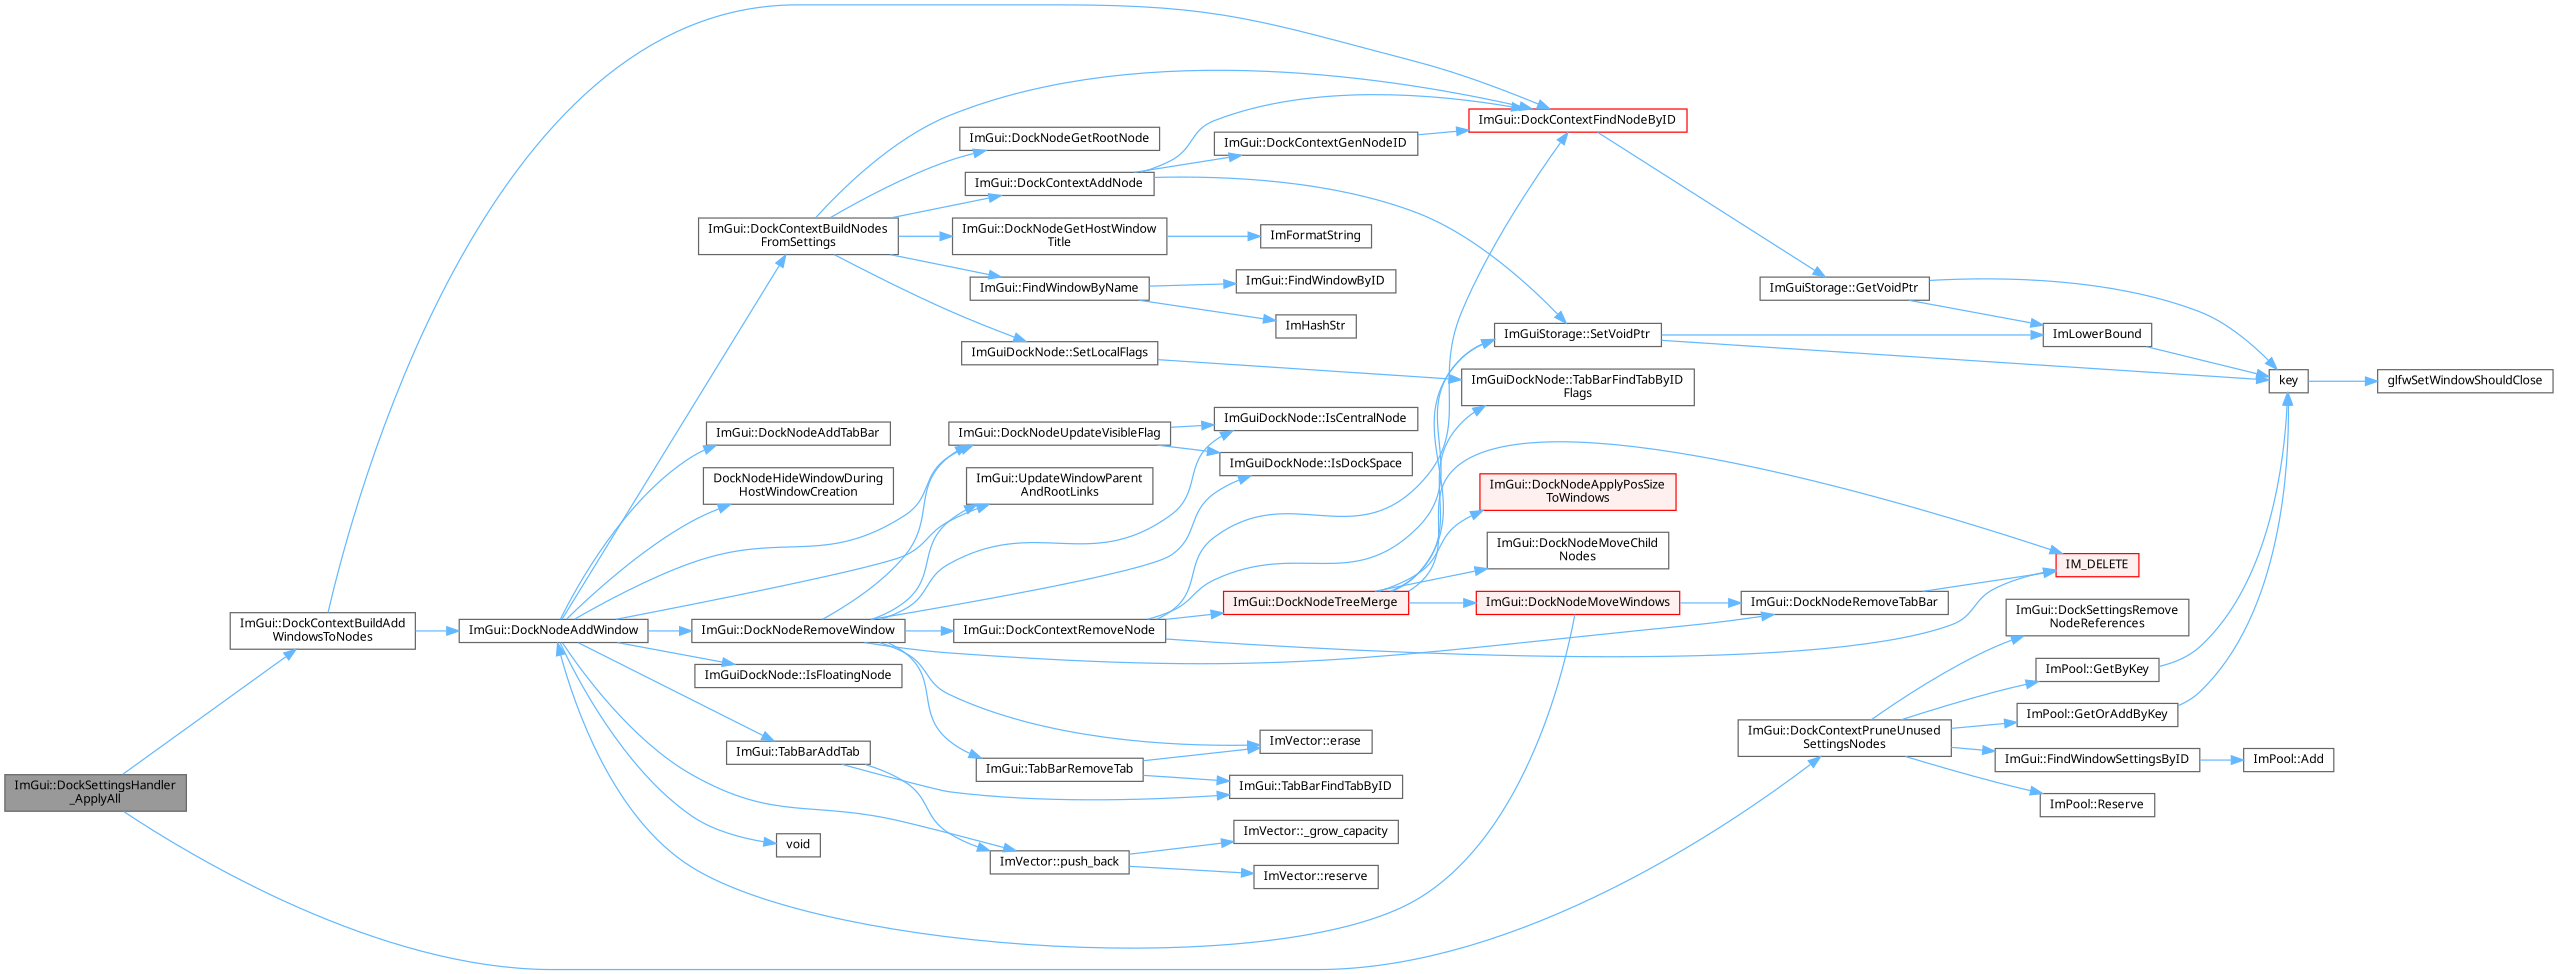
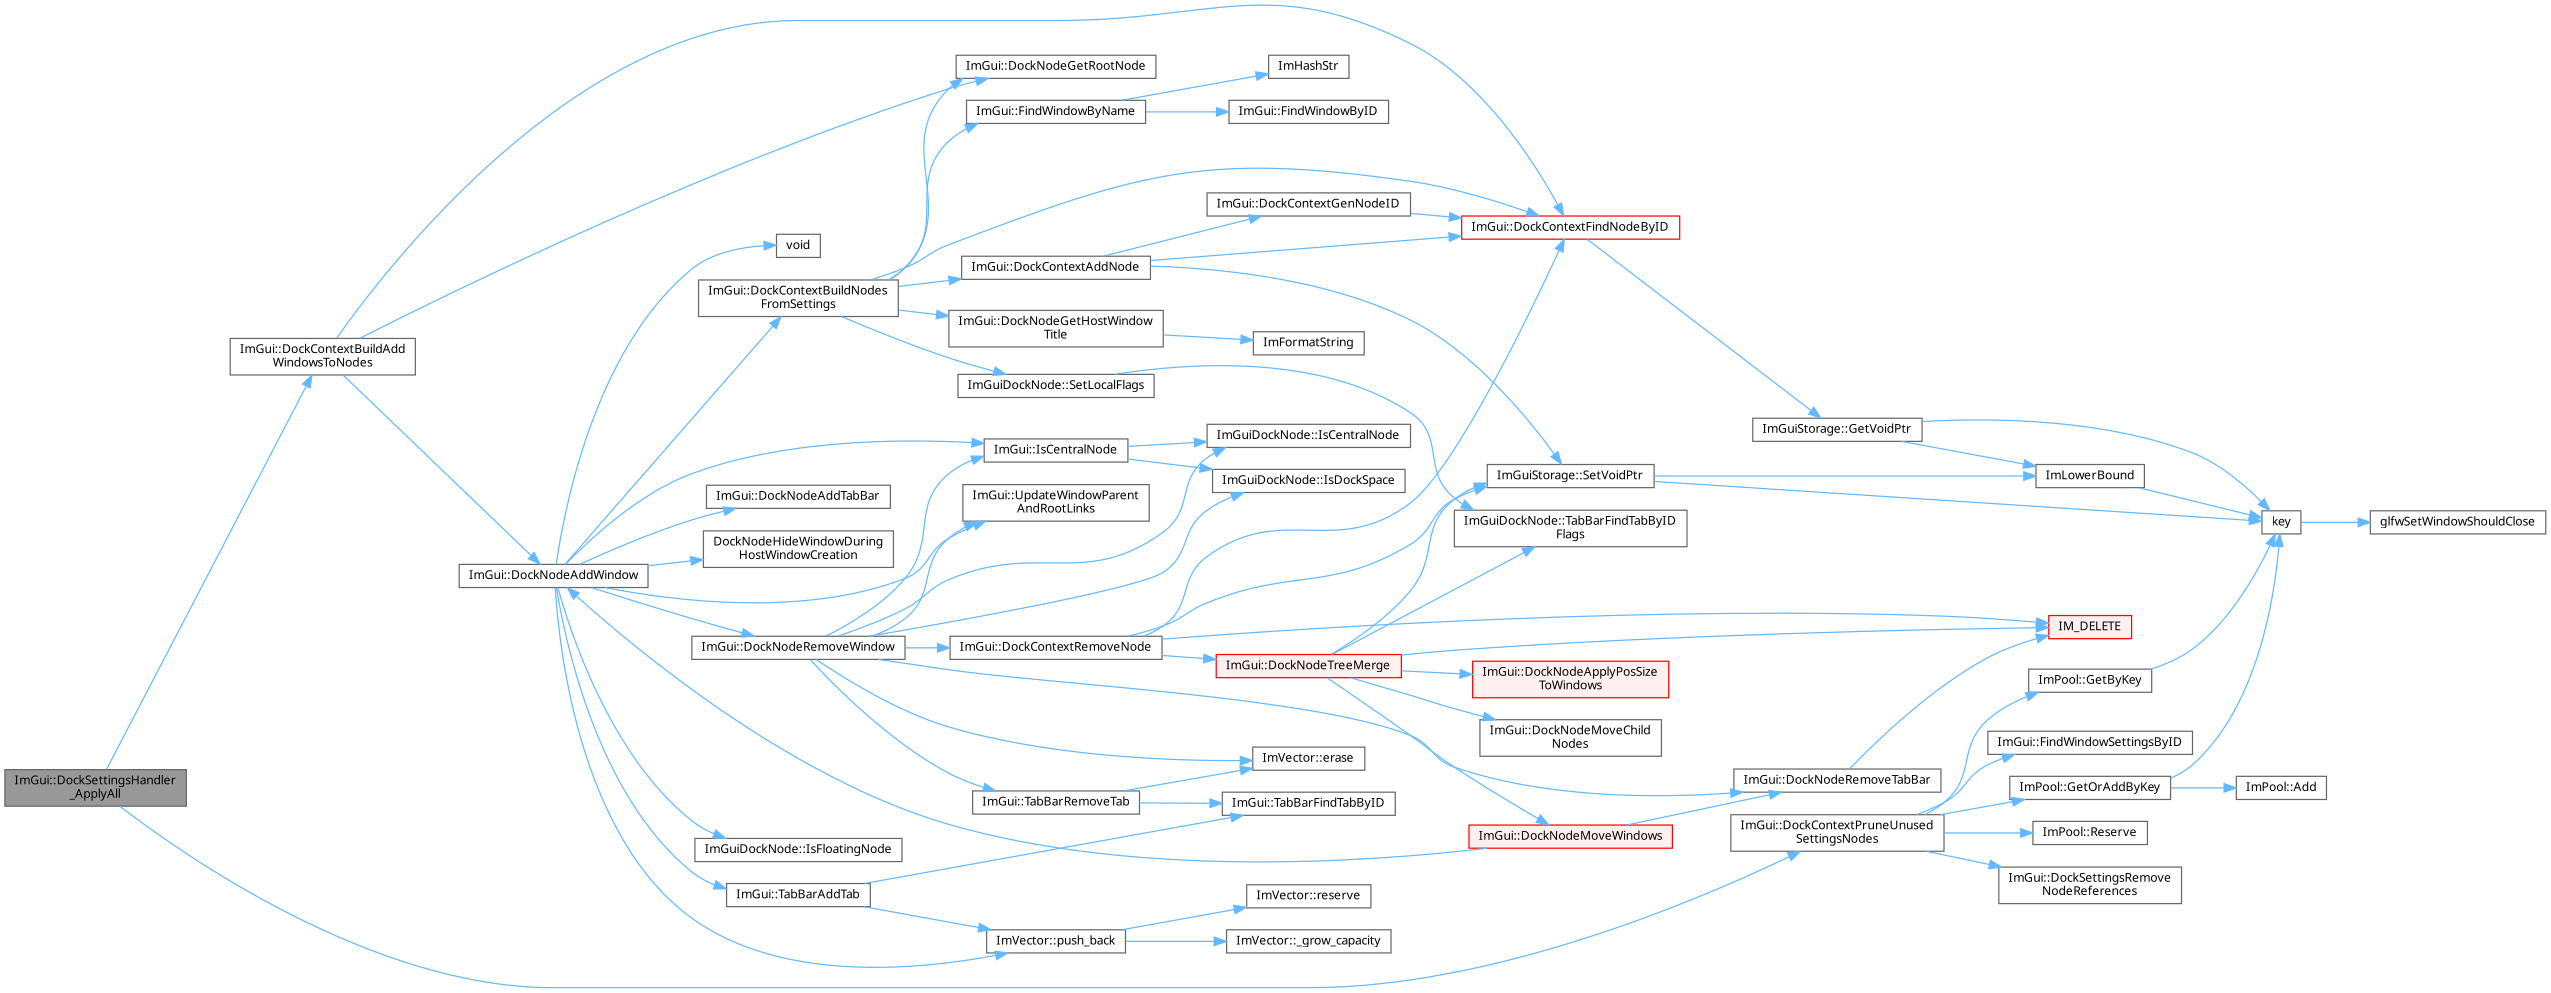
none -> (663, 197)
(1060, 434) -> (1056, 450)
(2216, 760) -> (2197, 788)
